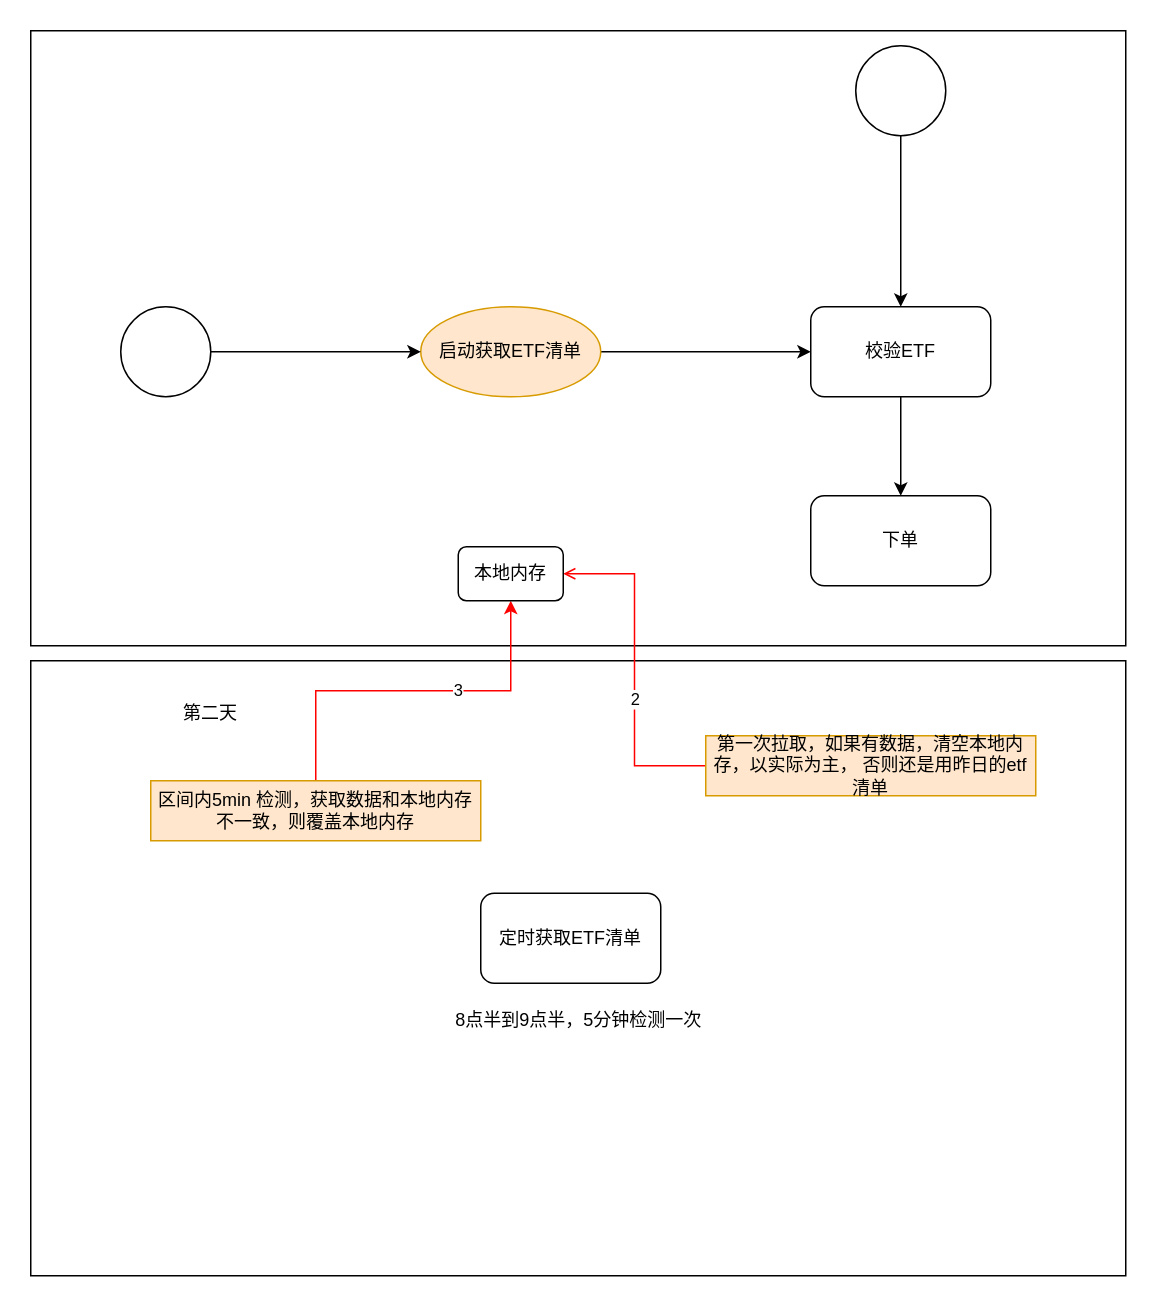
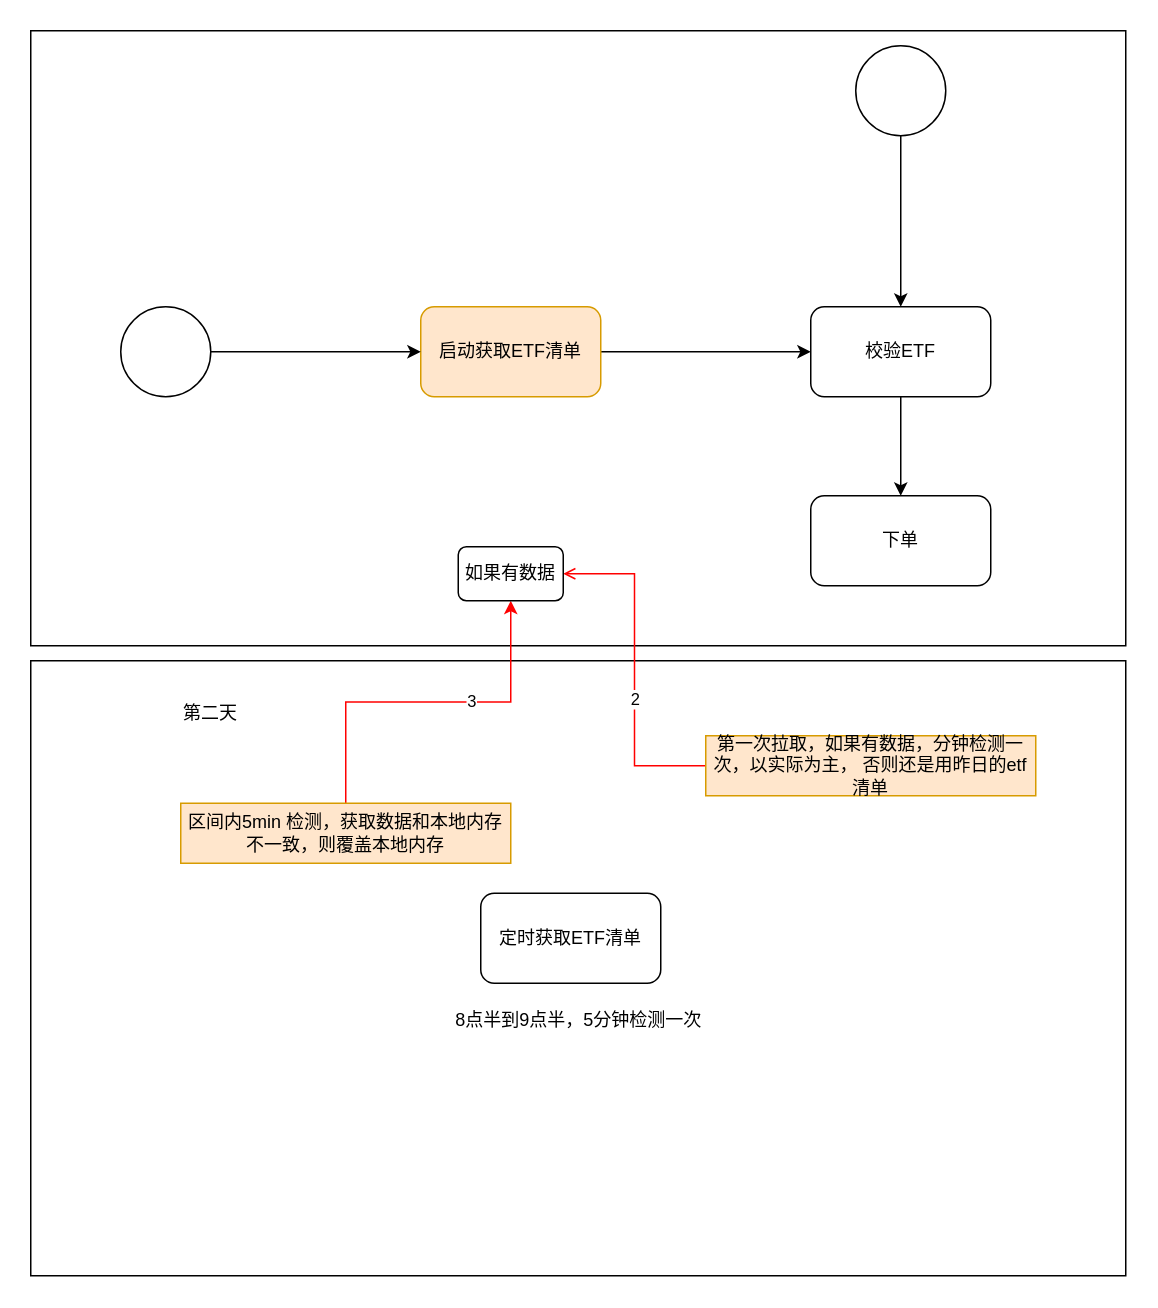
(511, 352) -> (511, 352)
(511, 574) -> (511, 574)
(871, 766) -> (871, 766)
(316, 811) -> (346, 833)
